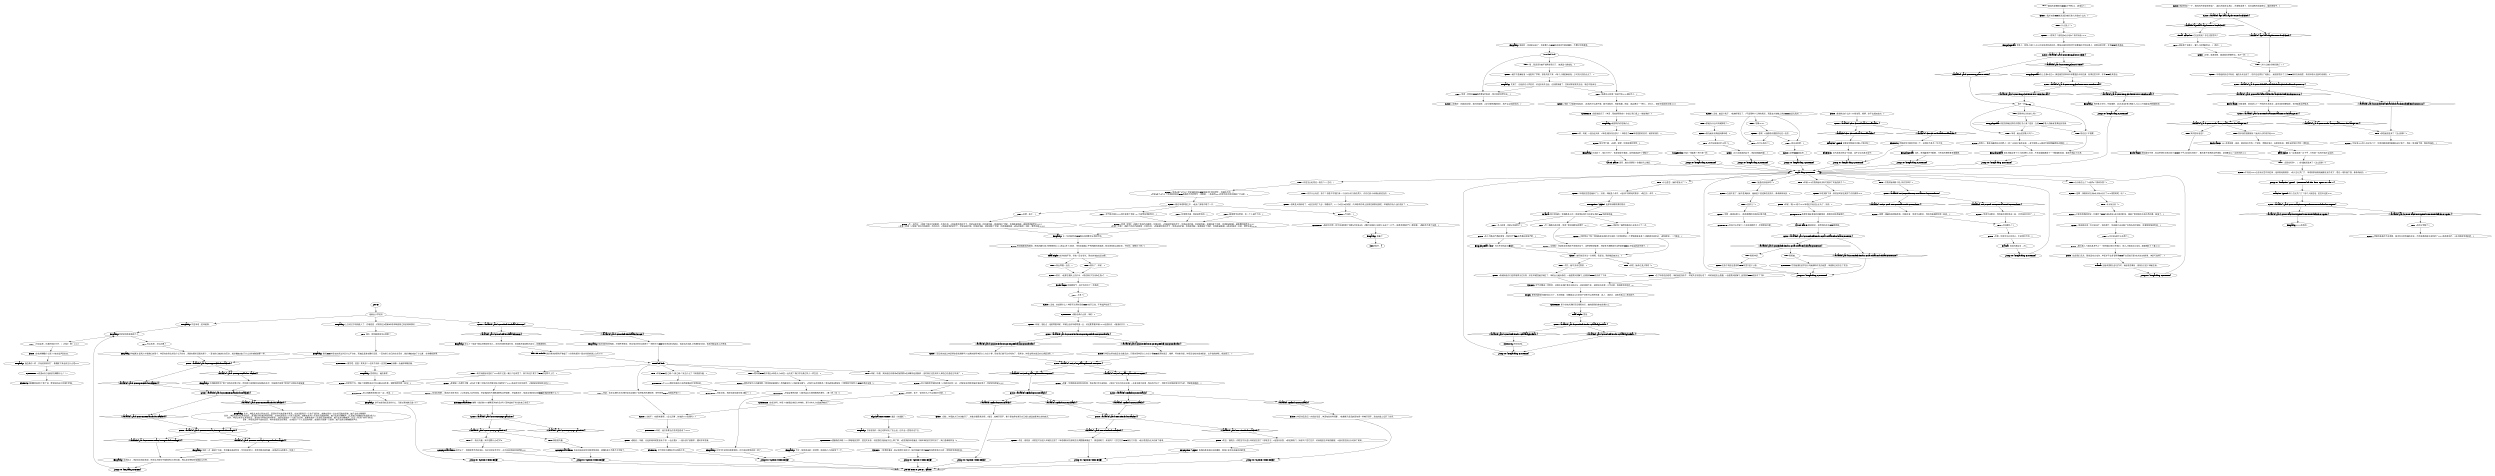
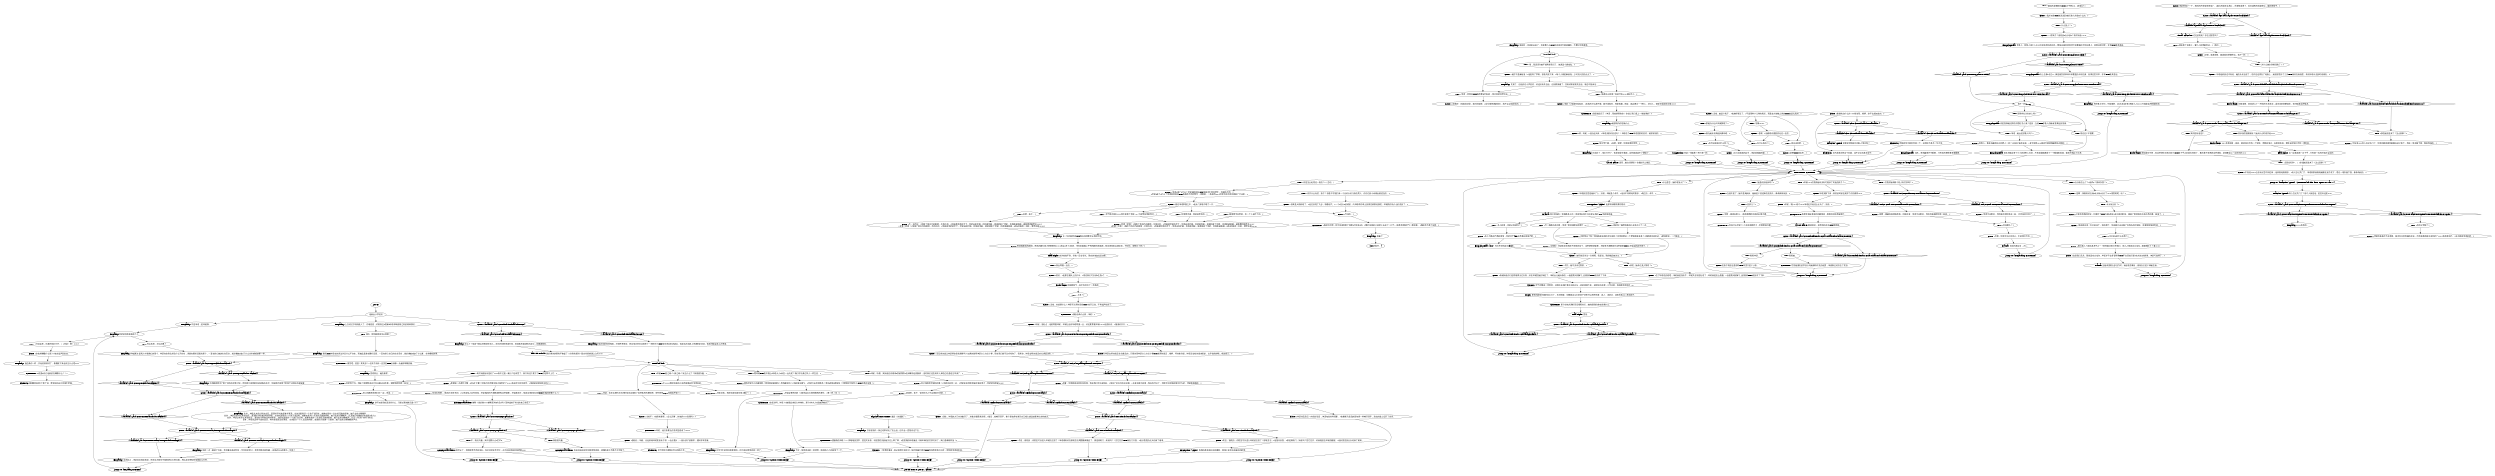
(1848, 147) -> (1816, 132)
(1805, 173) -> (1805, 173)
(1095, 266) -> none
(1514, 344) -> none
(731, 410) -> (792, 428)
